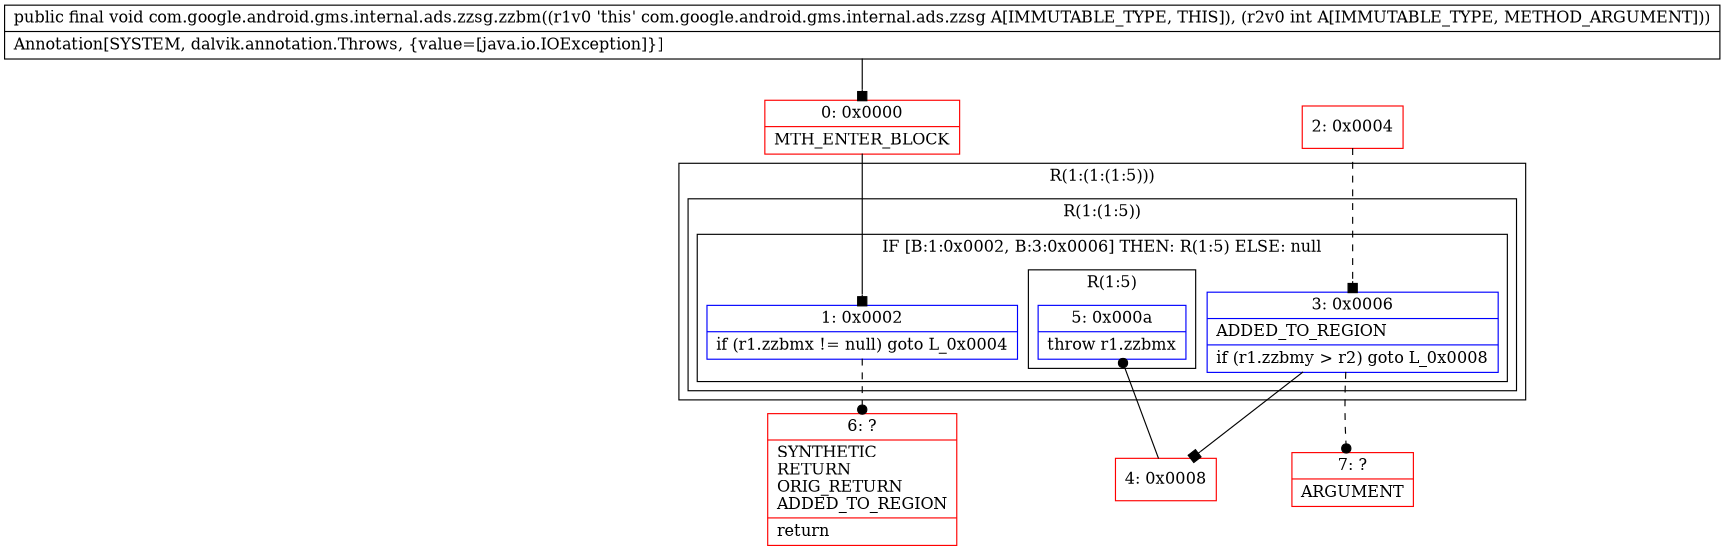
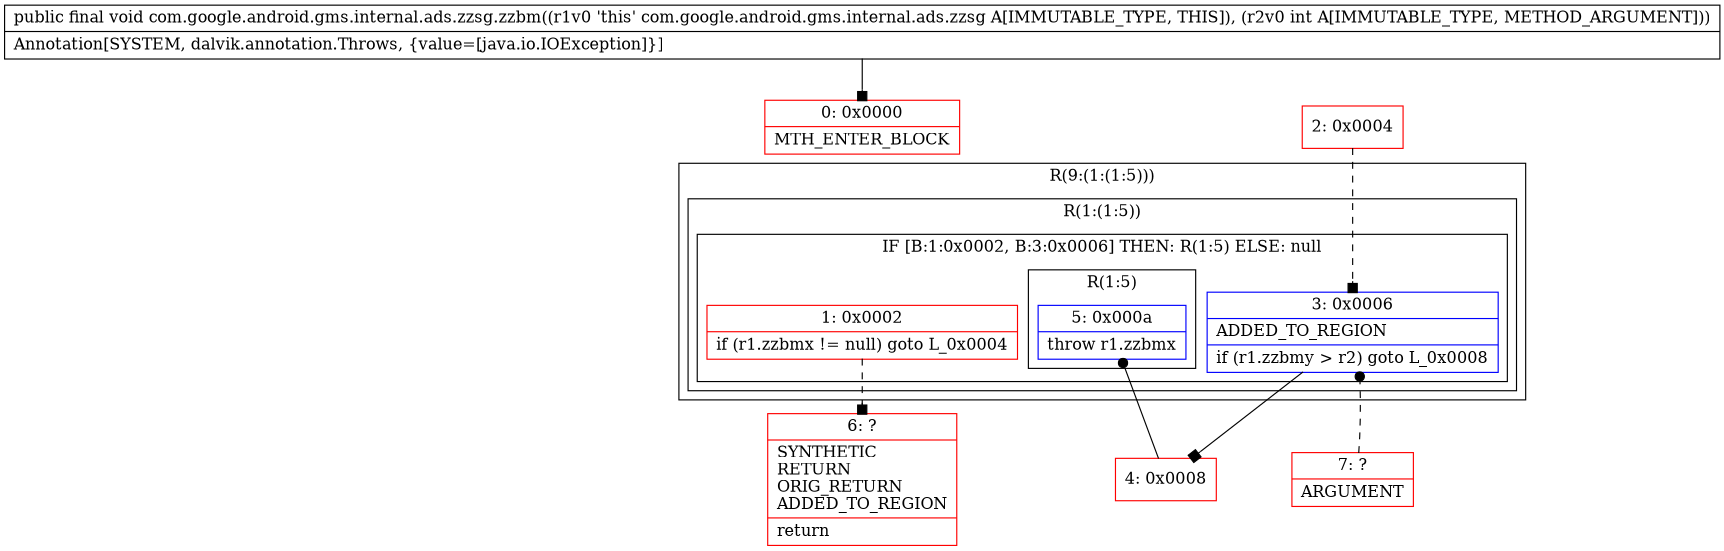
(1102, 176) -> (1102, 176)
(862, 224) -> none
(862, 332) -> (862, 332)
(862, 374) -> (862, 374)
(1345, 408) -> (1360, 417)
